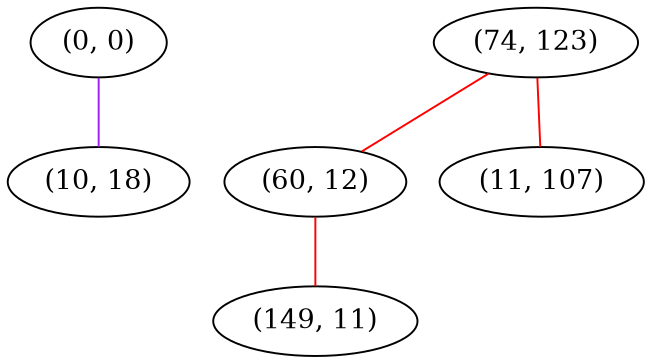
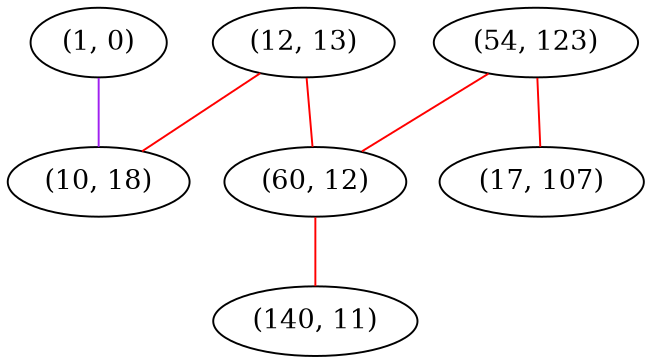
(99, 43) -> (99, 43)
none -> (304, 43)
(536, 43) -> (536, 43)
(542, 182) -> (542, 182)
(315, 321) -> (315, 321)
